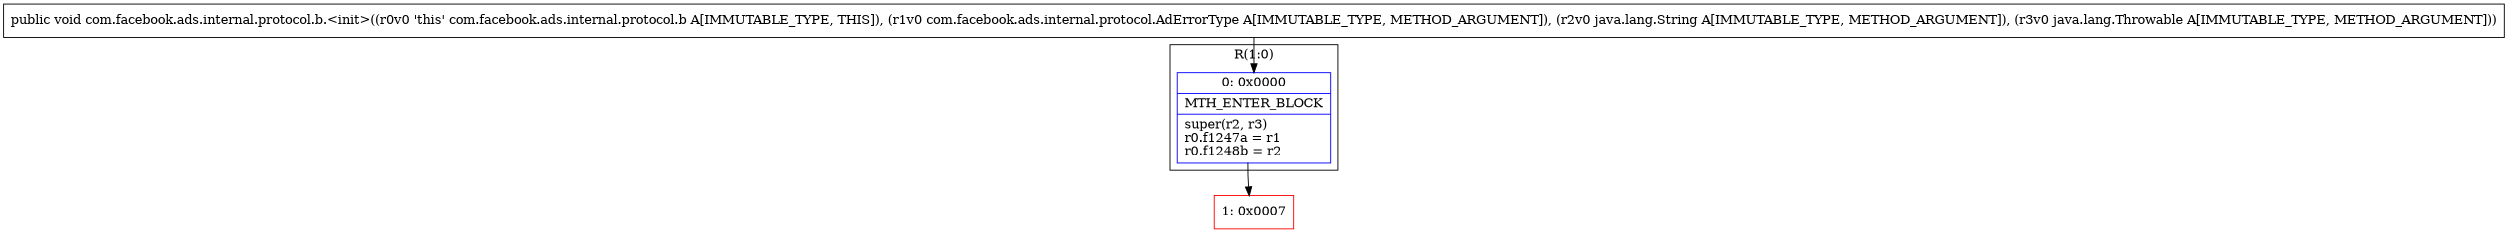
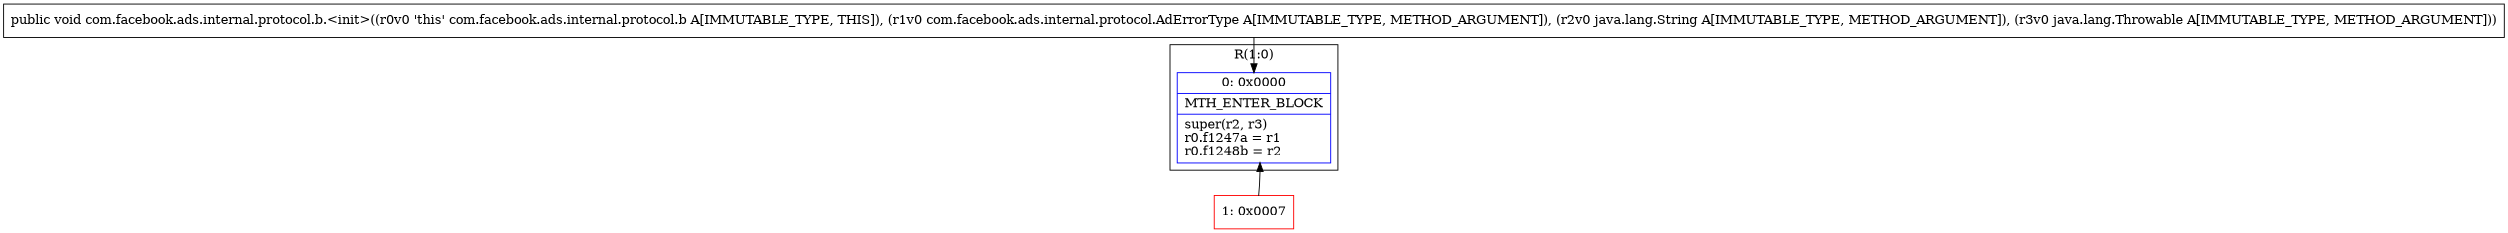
(1248, 176) -> (1260, 184)
